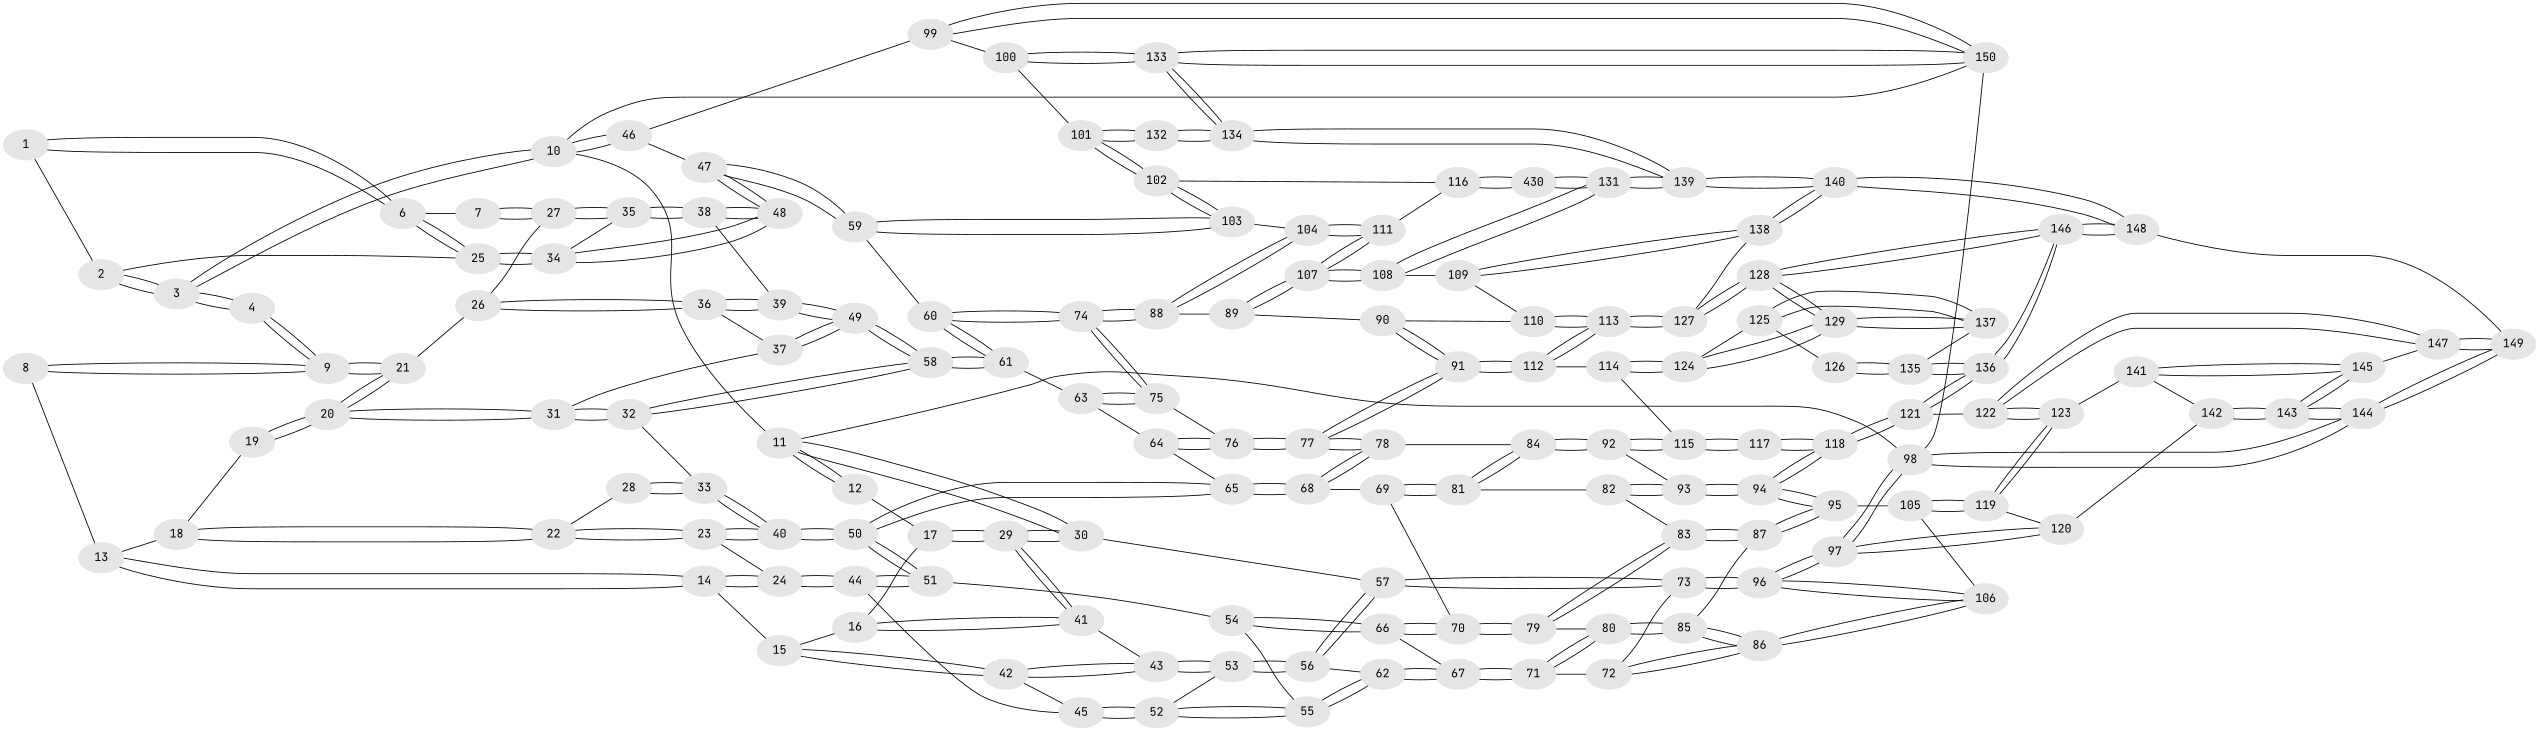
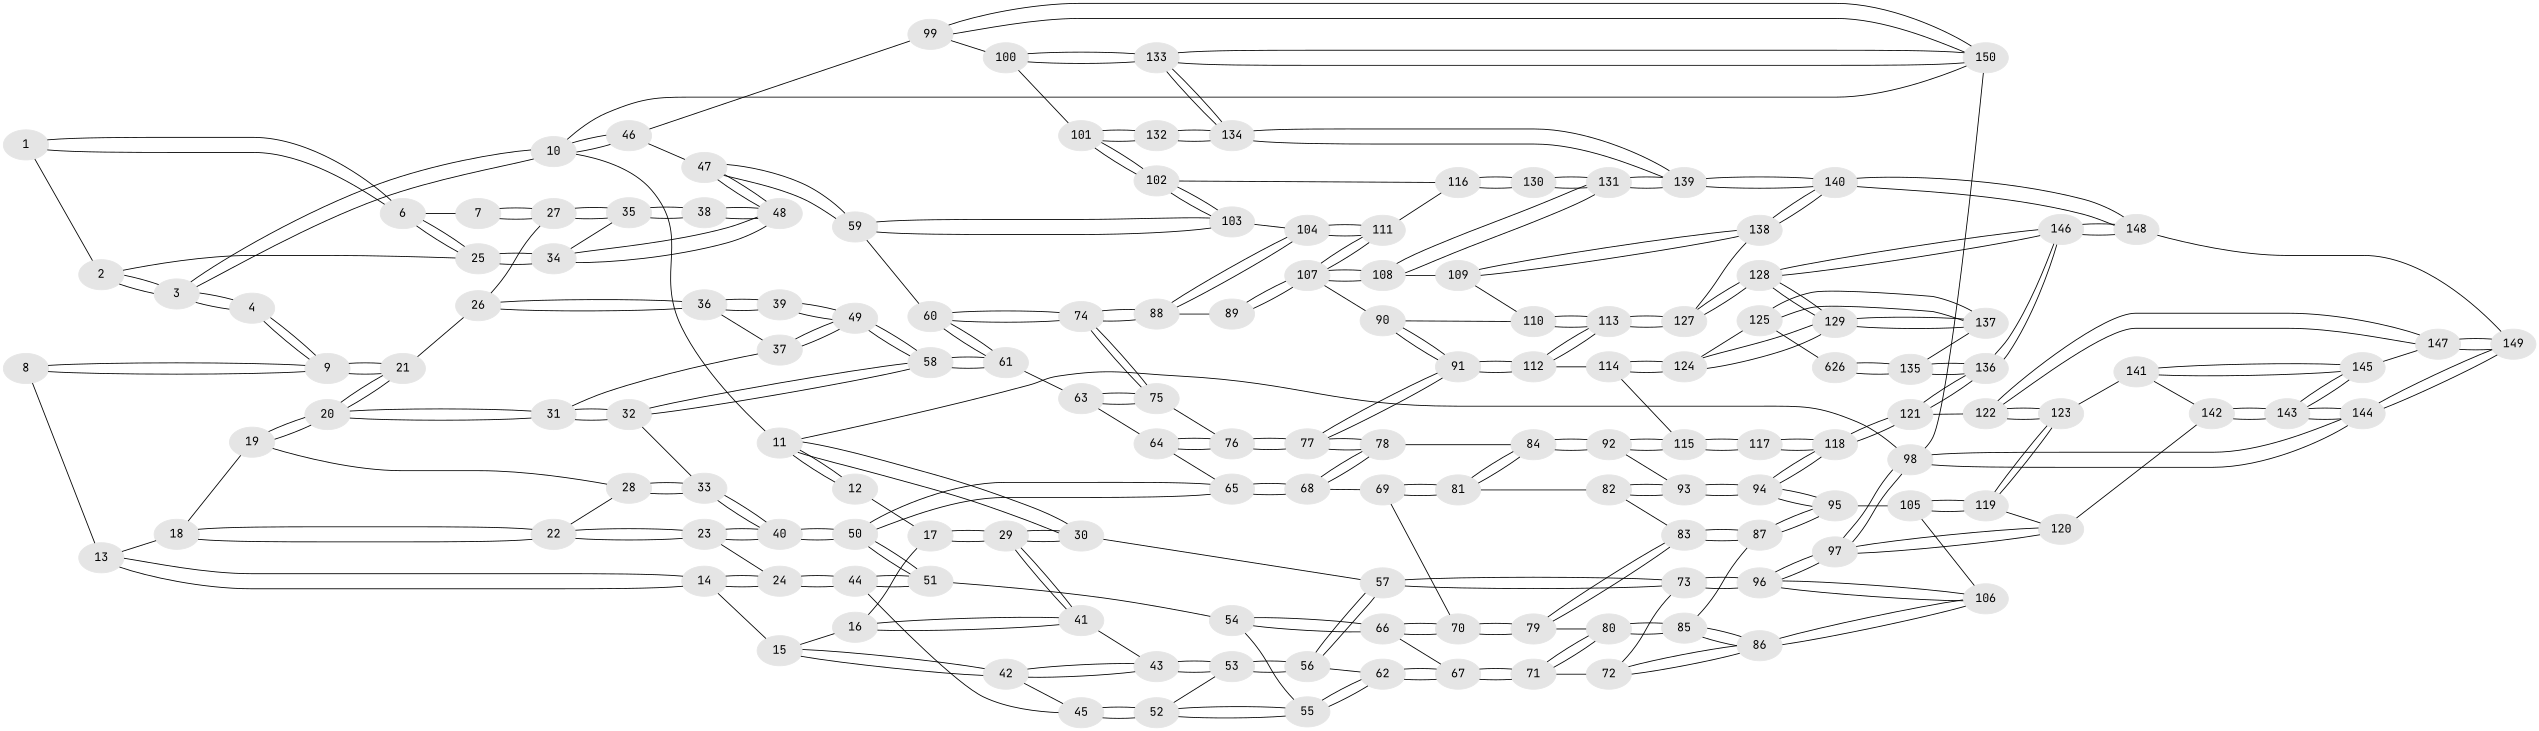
(1533, 183) -> (1533, 183)
(742, 259) -> none
(1307, 317) -> (1345, 298)
(1835, 368) -> (1835, 368)
none -> (439, 471)
